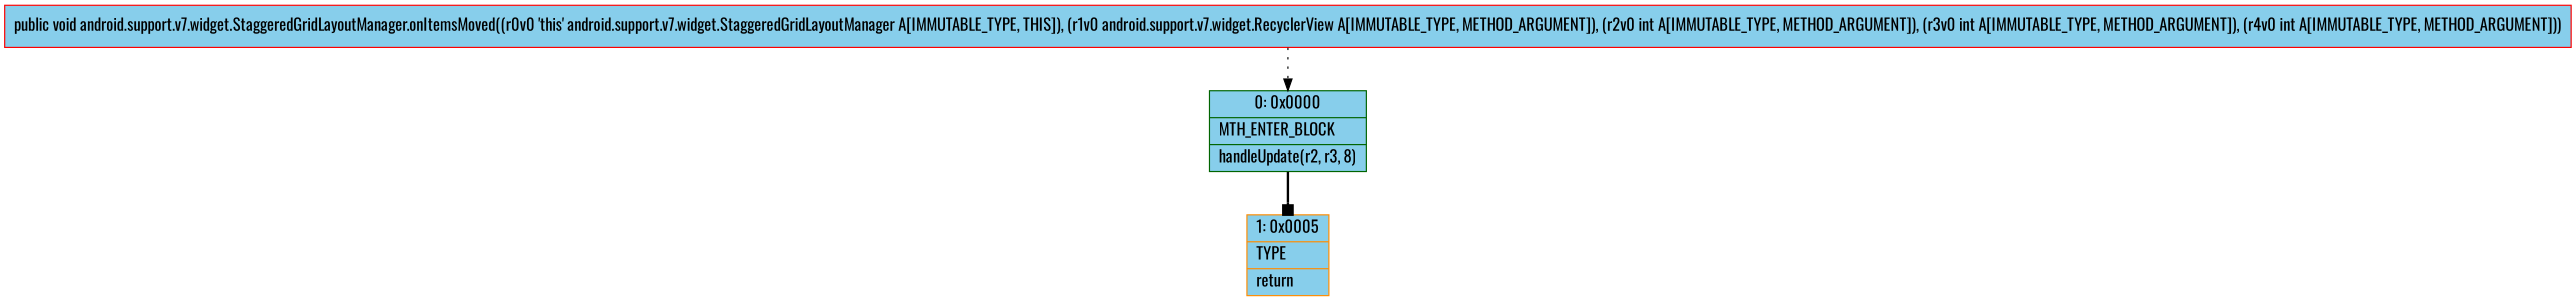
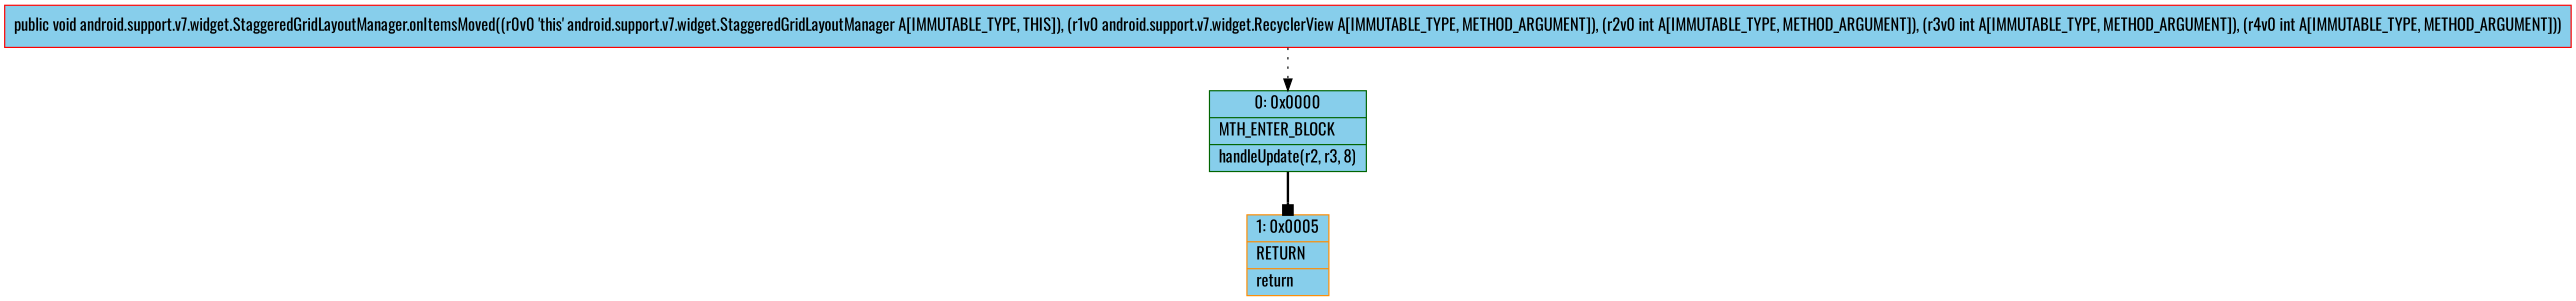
(1272, 255) -> (1281, 255)
